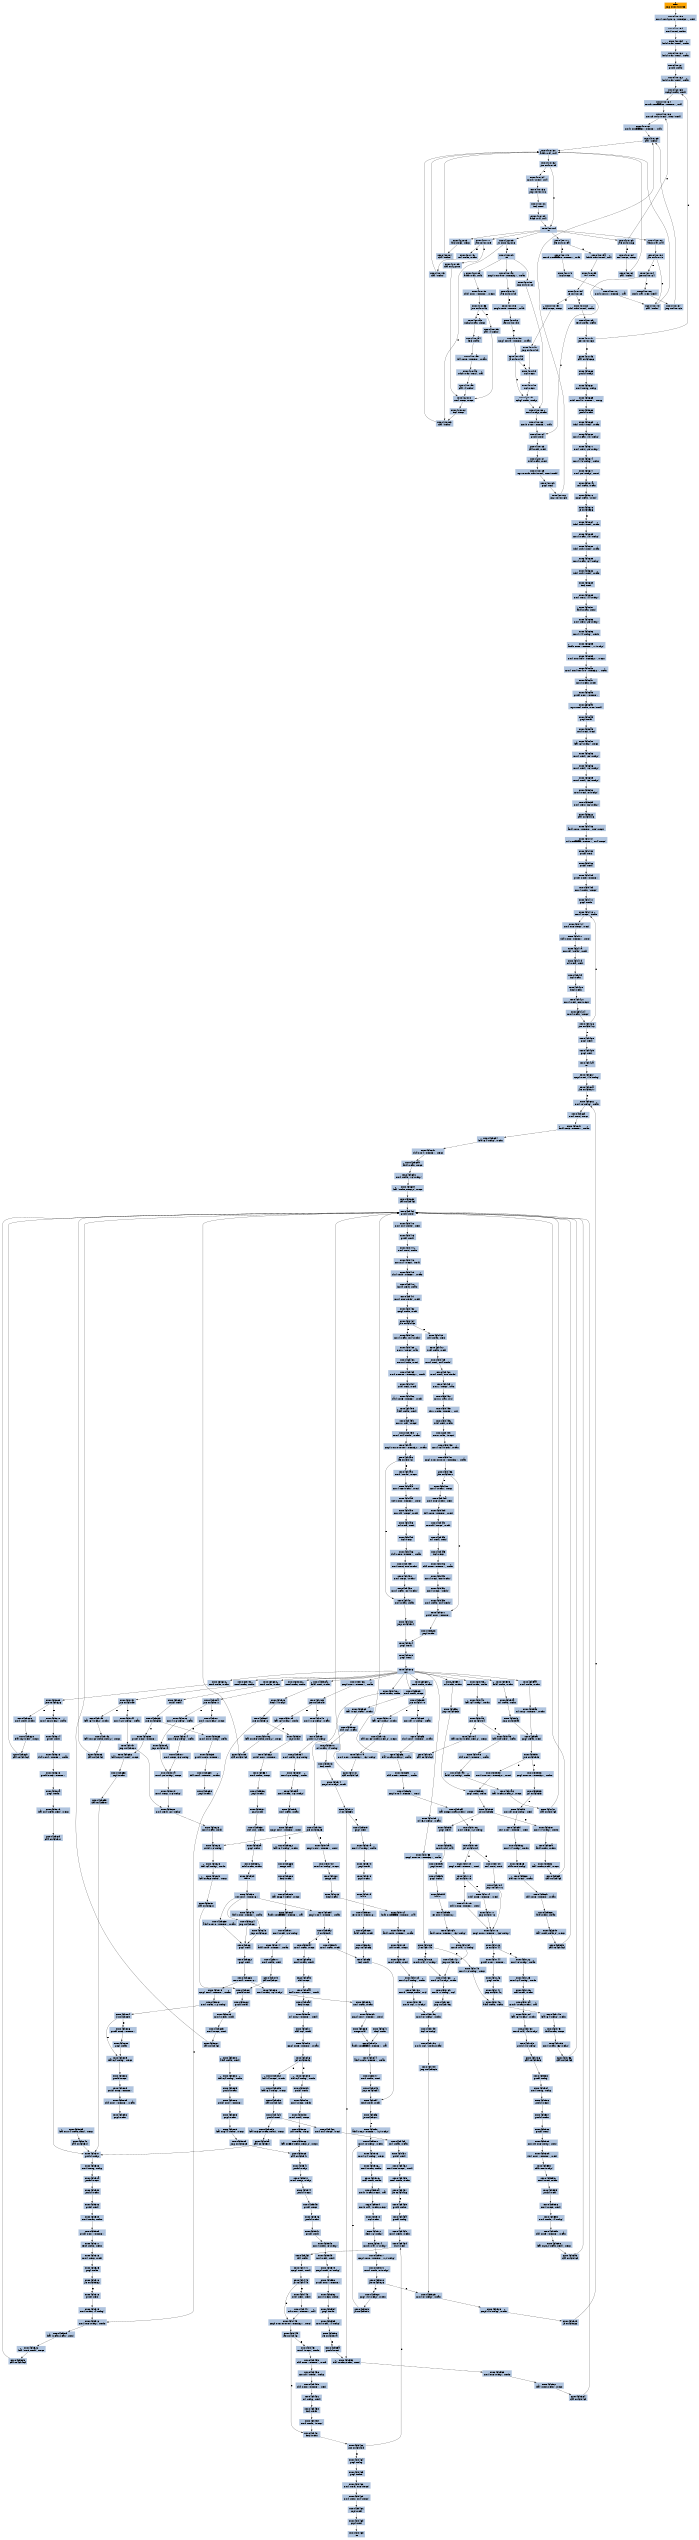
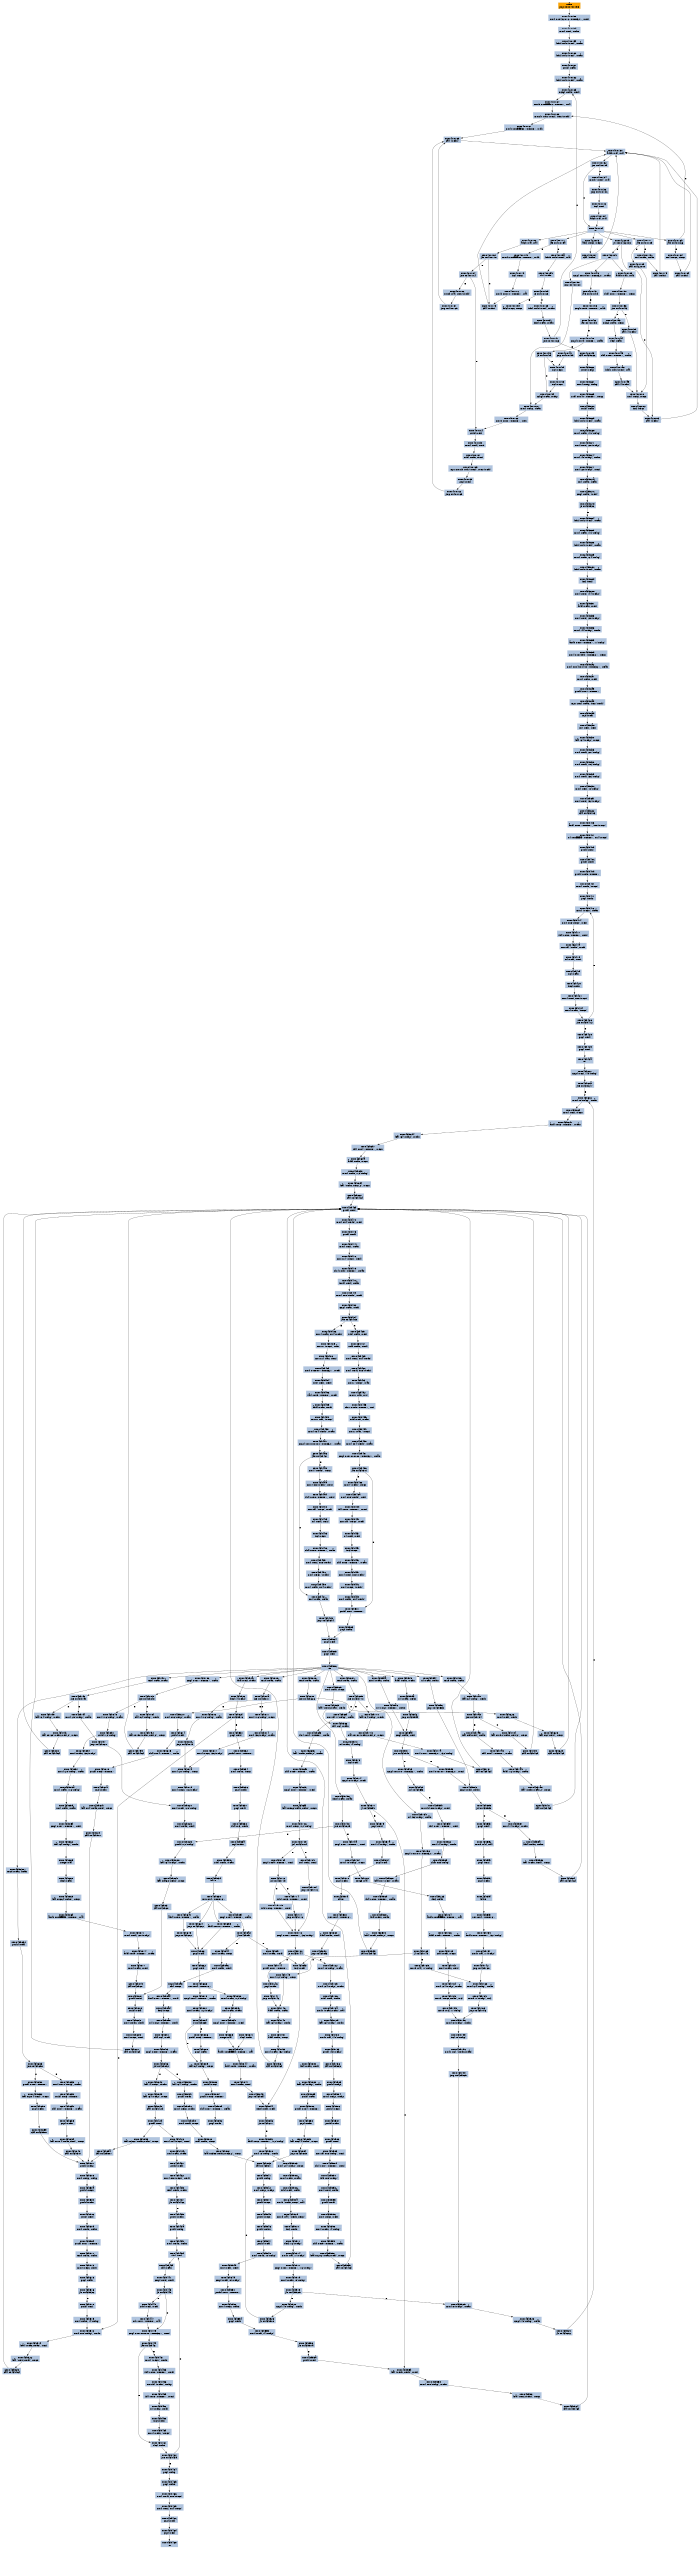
(542, 327) -> none
(537, 448) -> (475, 444)
none -> (67, 2130)
